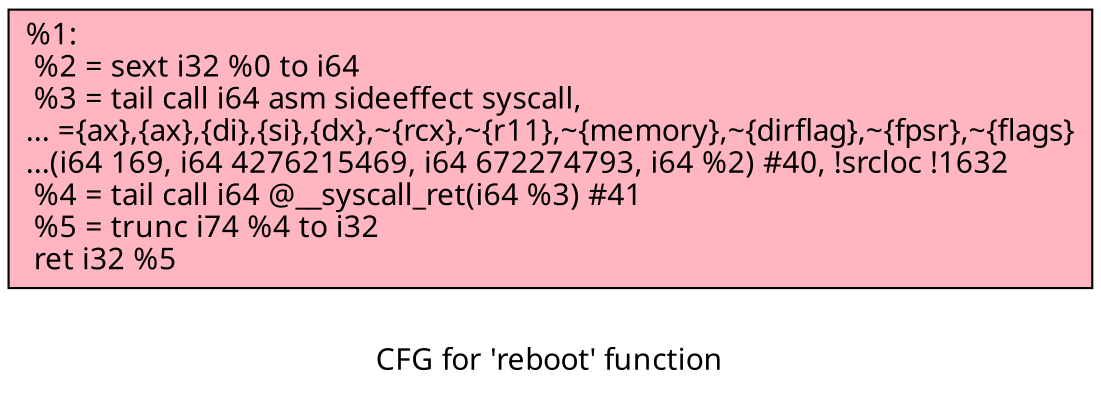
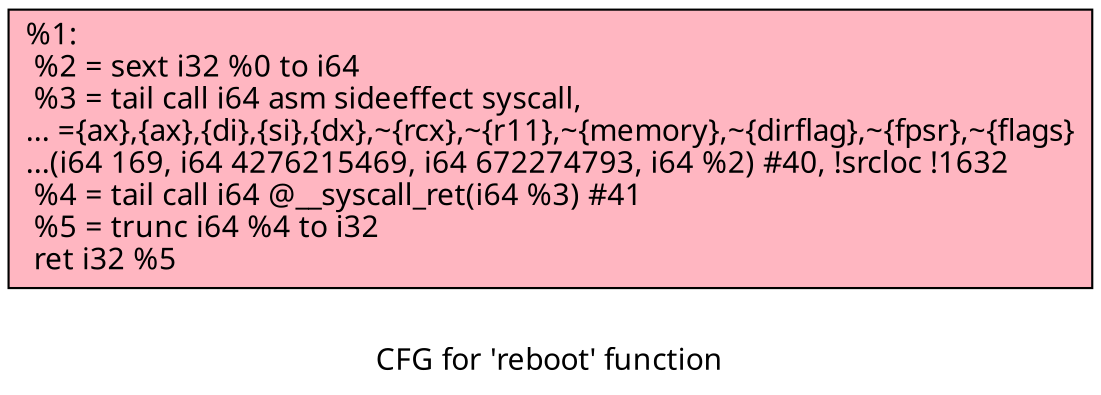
(203, 228) -> (203, 228)
